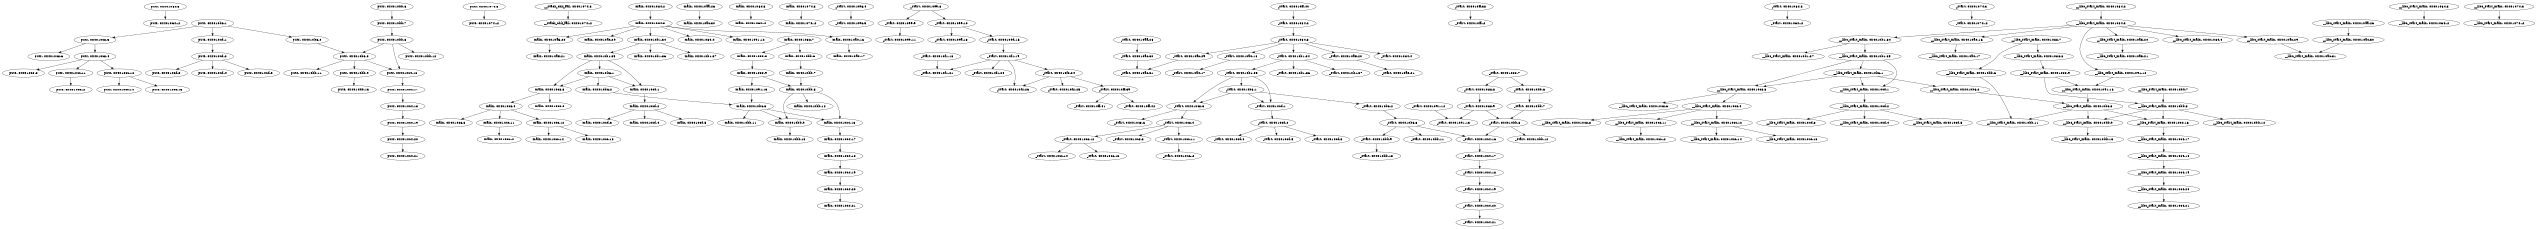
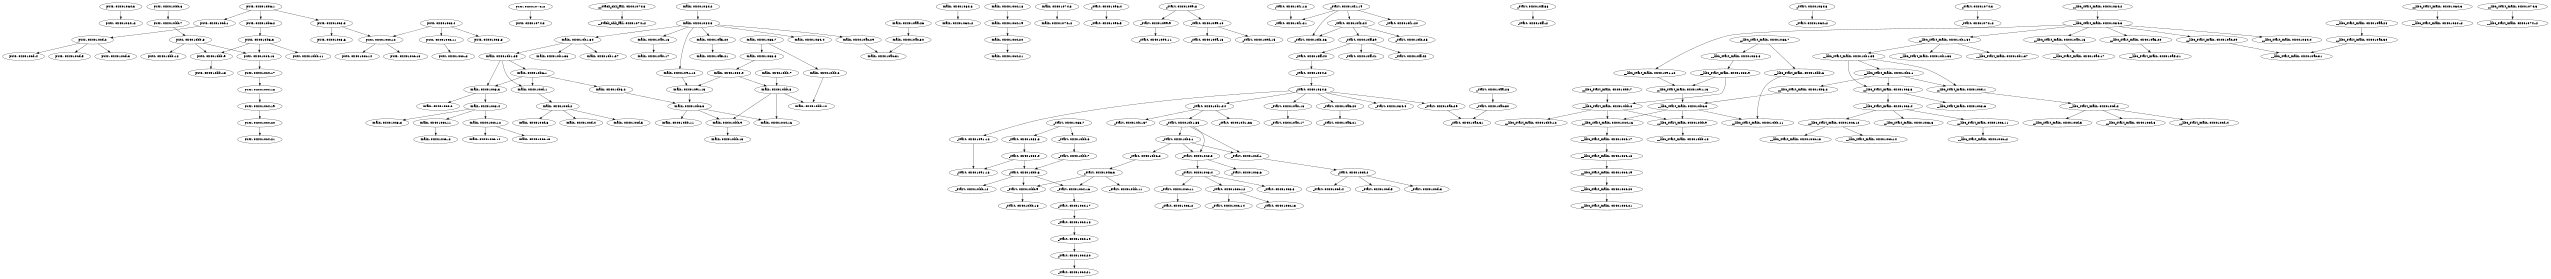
(484, 14) -> (531, 14)
(95, 47) -> (355, 31)
(1003, 47) -> none
(374, 48) -> (200, 47)
none -> (1337, 48)
none -> (883, 56)
none -> (1926, 56)
(801, 64) -> (819, 89)
none -> (684, 80)
none -> (1136, 104)
(840, 139) -> none
none -> (1024, 180)
